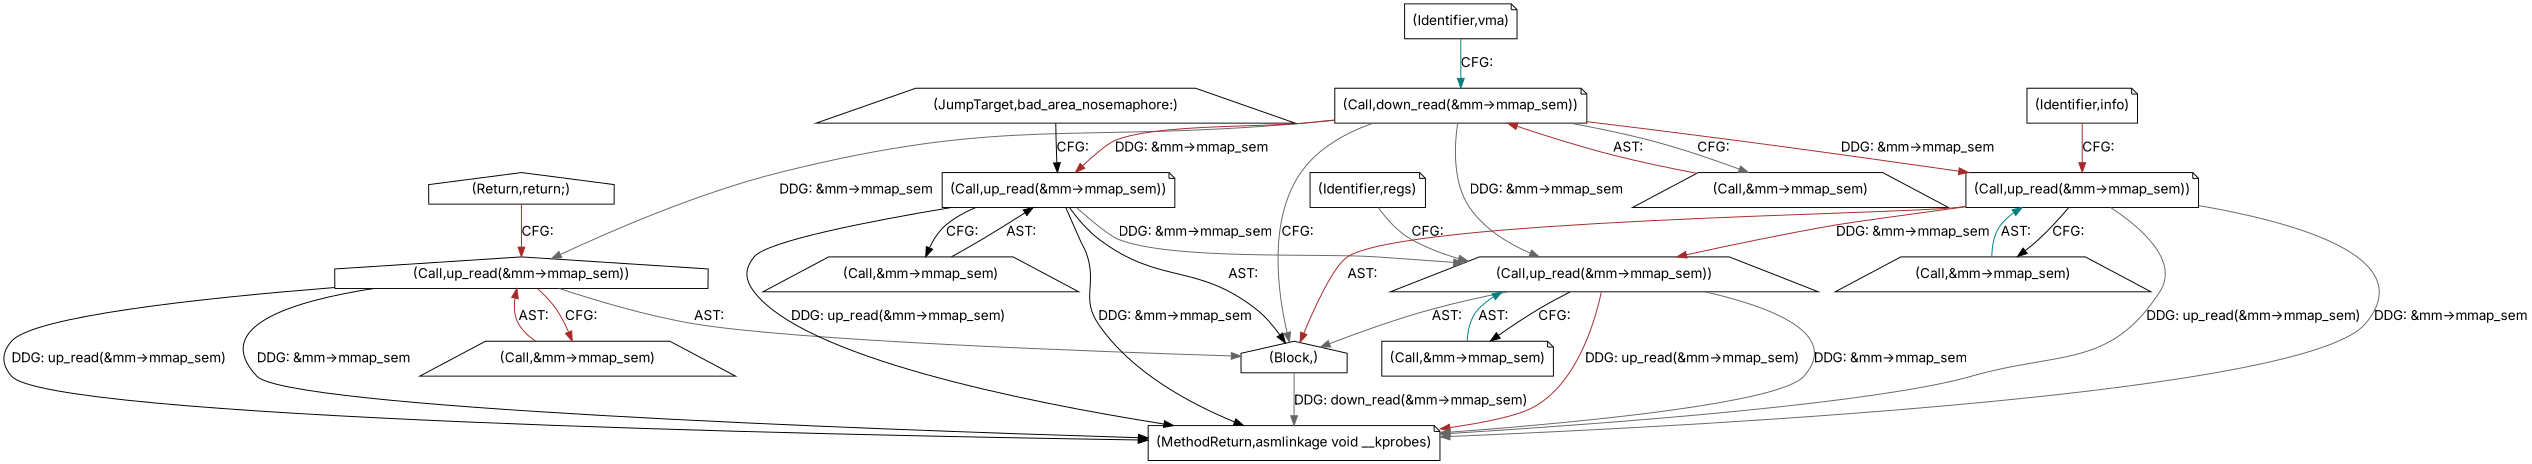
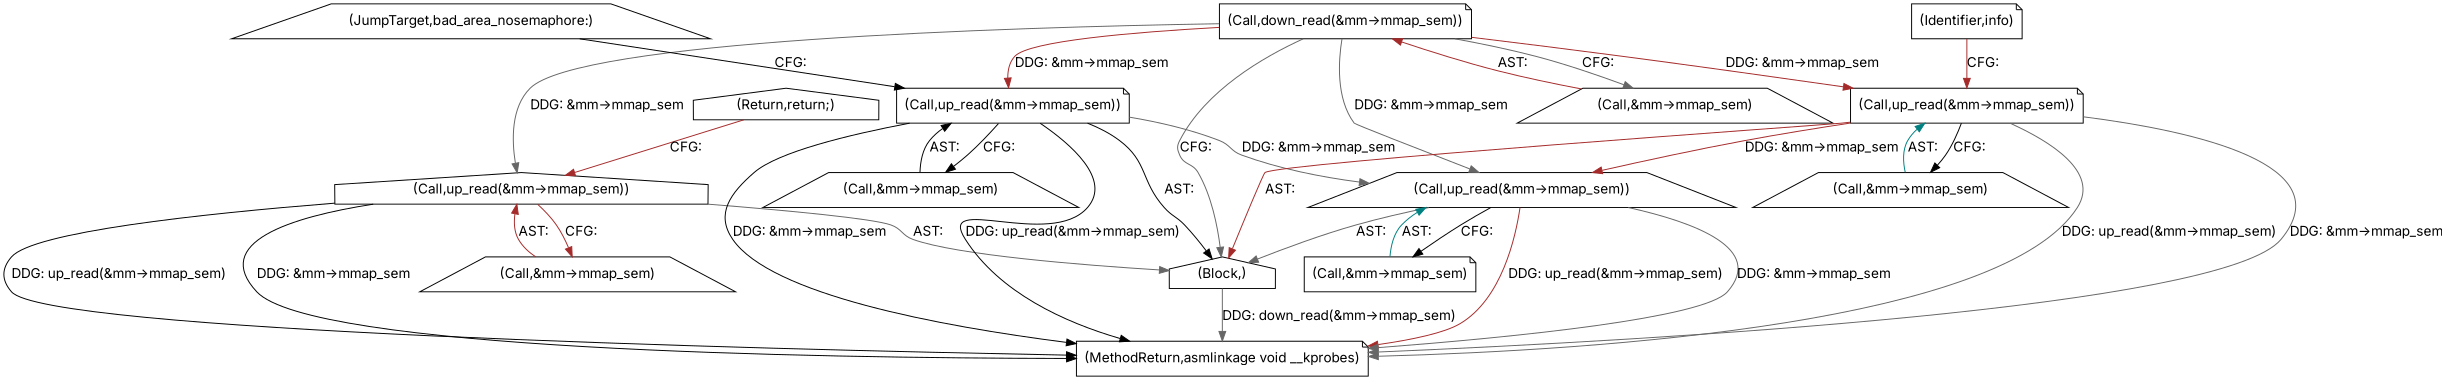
(1461, 21) -> none
(1368, 190) -> none
